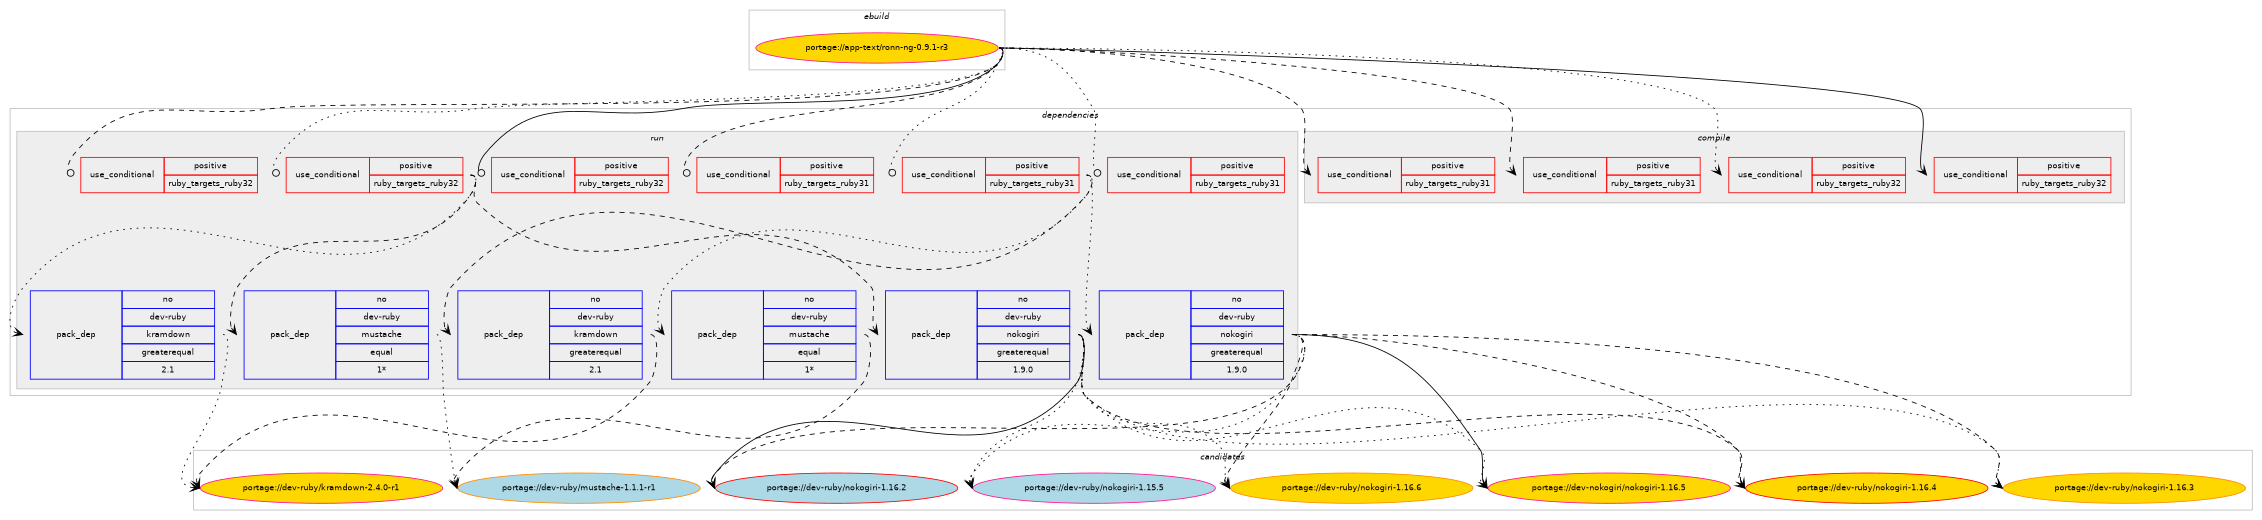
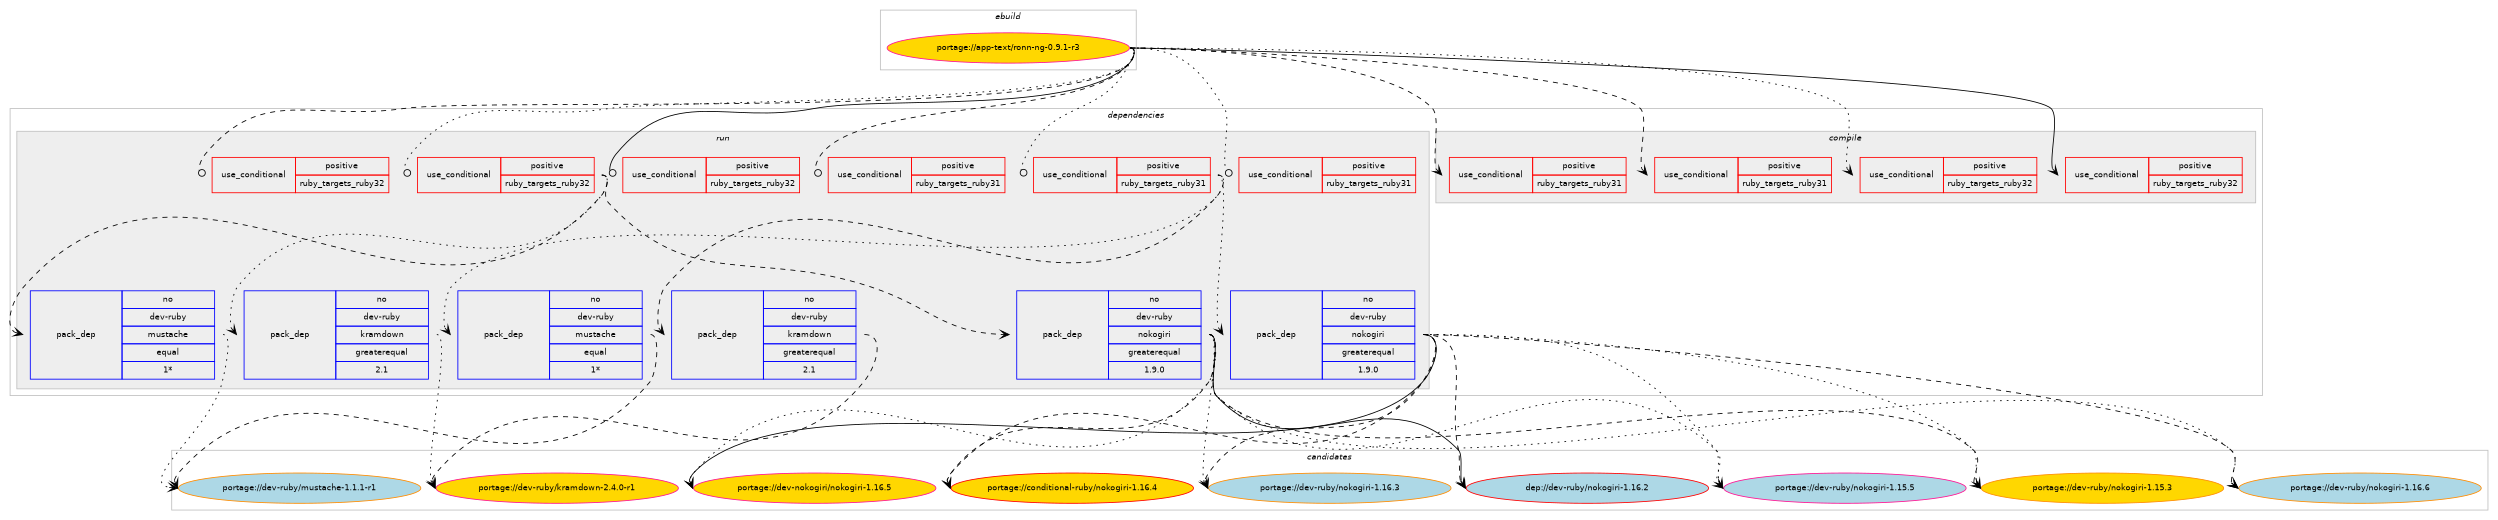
(837, 488) -> (1587, 488)
(1352, 488) -> (2360, 488)
(1867, 488) -> (1072, 488)
none -> (2102, 488)
(2124, 488) -> (1330, 488)
